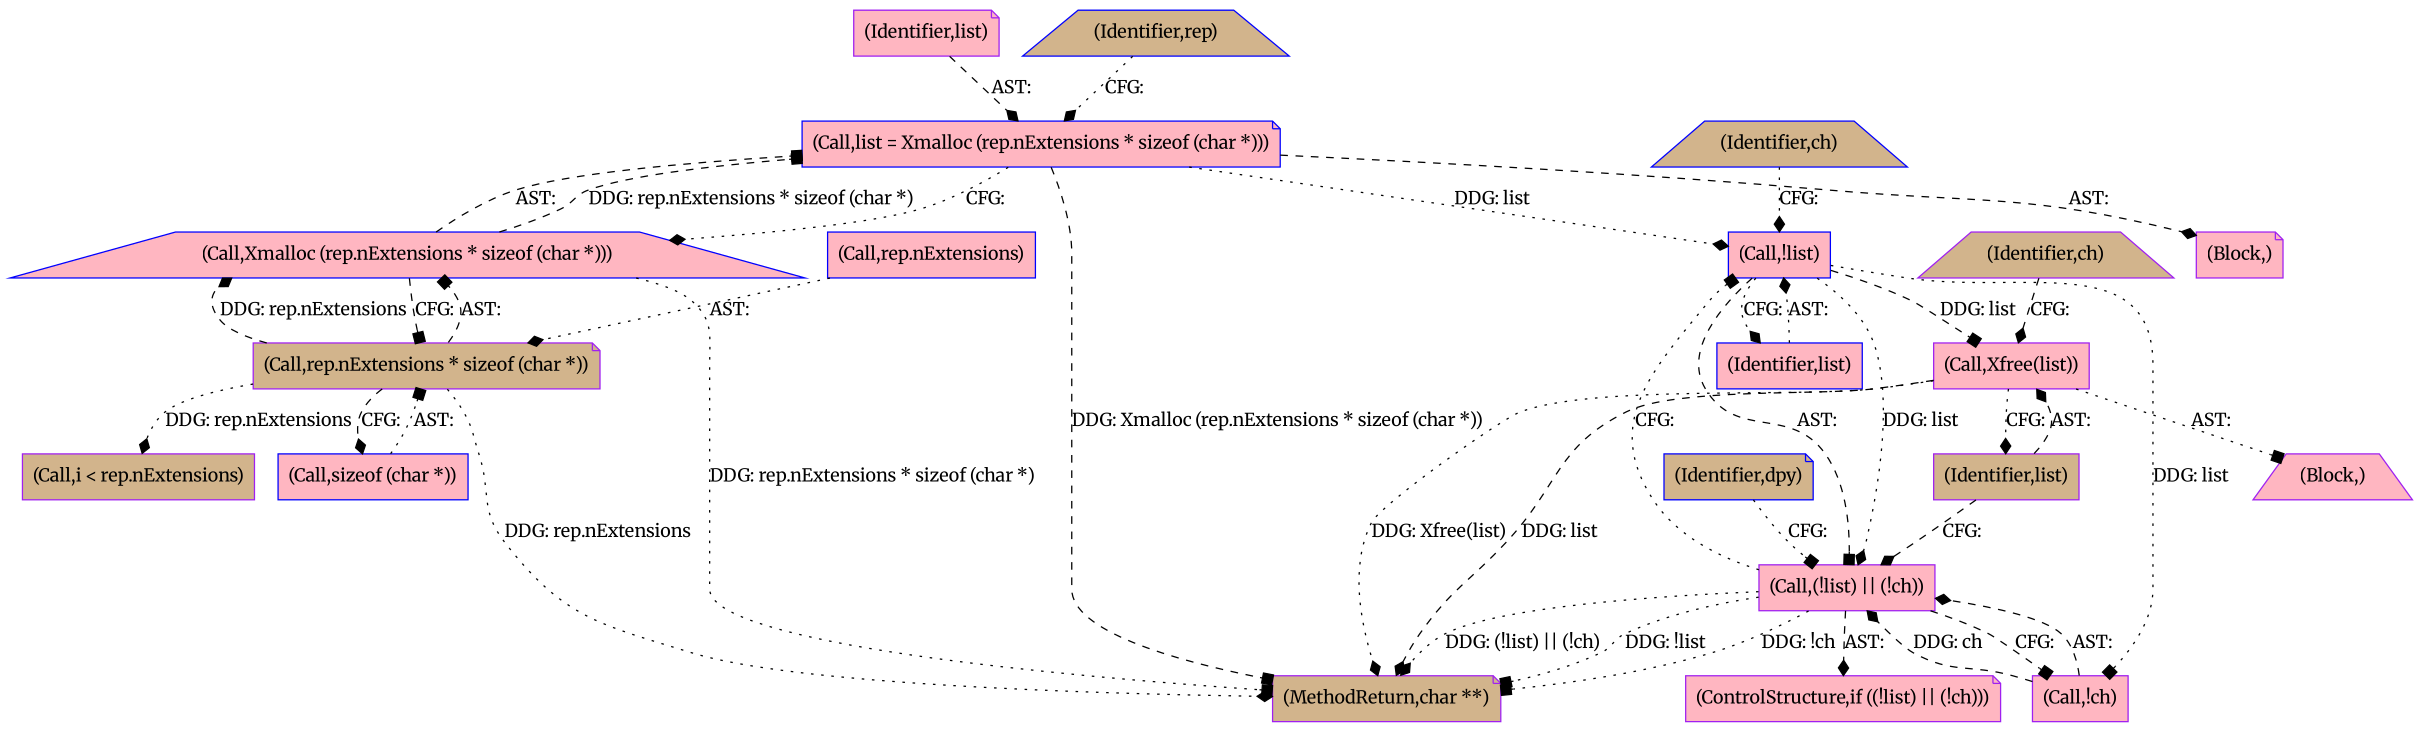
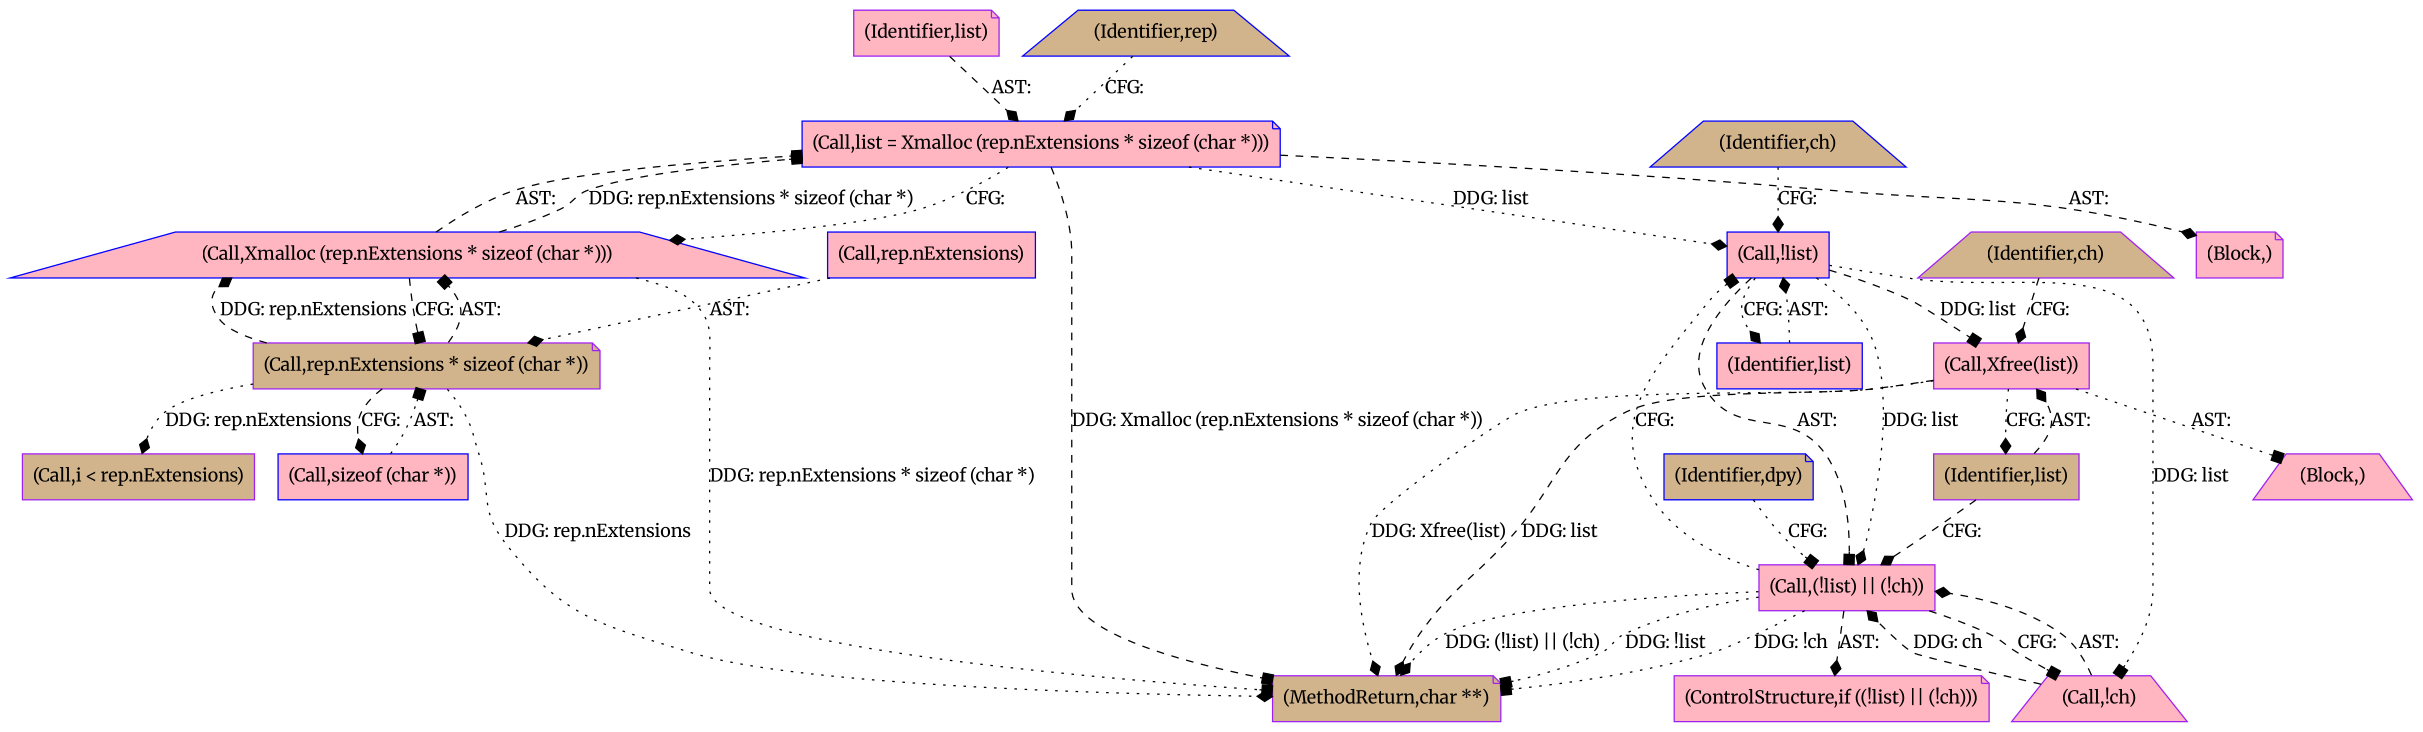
(2080, 699) -> (2099, 699)
